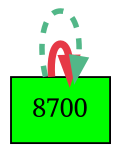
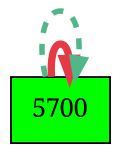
(61, 110) -> (61, 110)
